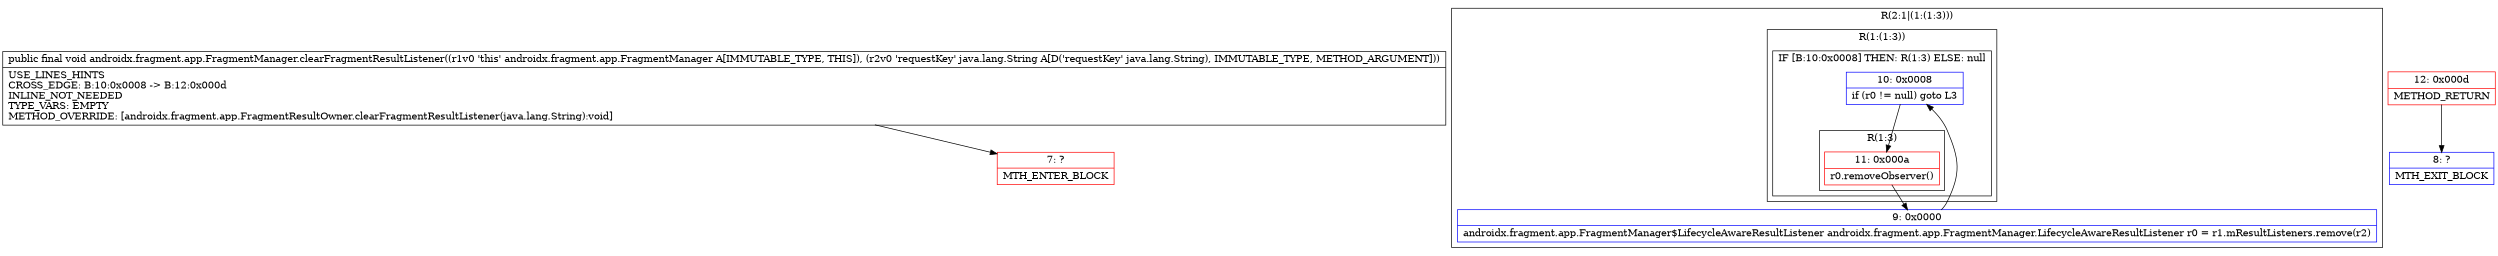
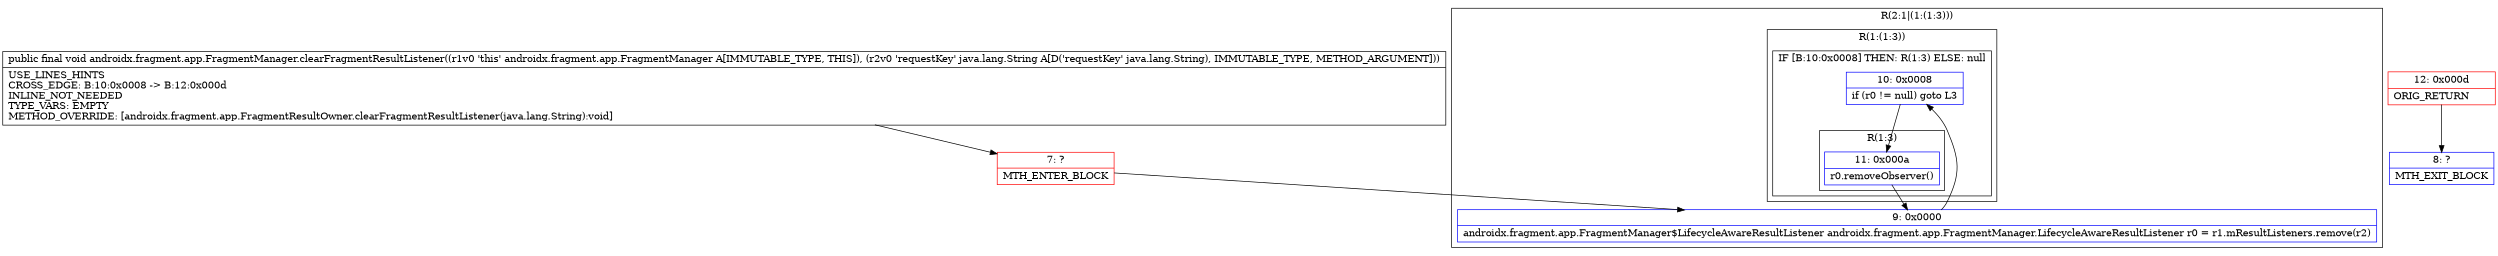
(2442, 96) -> (2431, 96)
(1882, 168) -> (1882, 168)
none -> (1396, 191)
